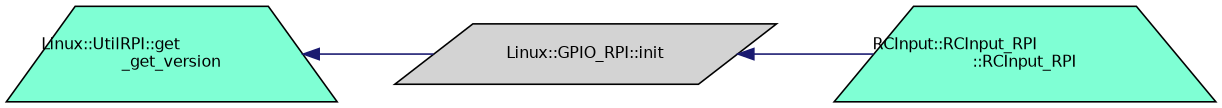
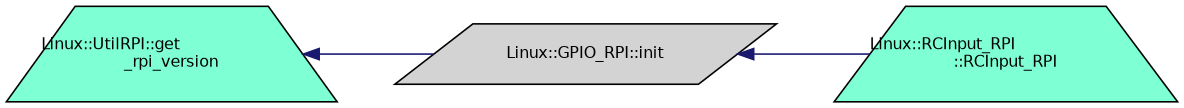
(172, 54) -> (172, 54)
(1025, 54) -> (1006, 54)
